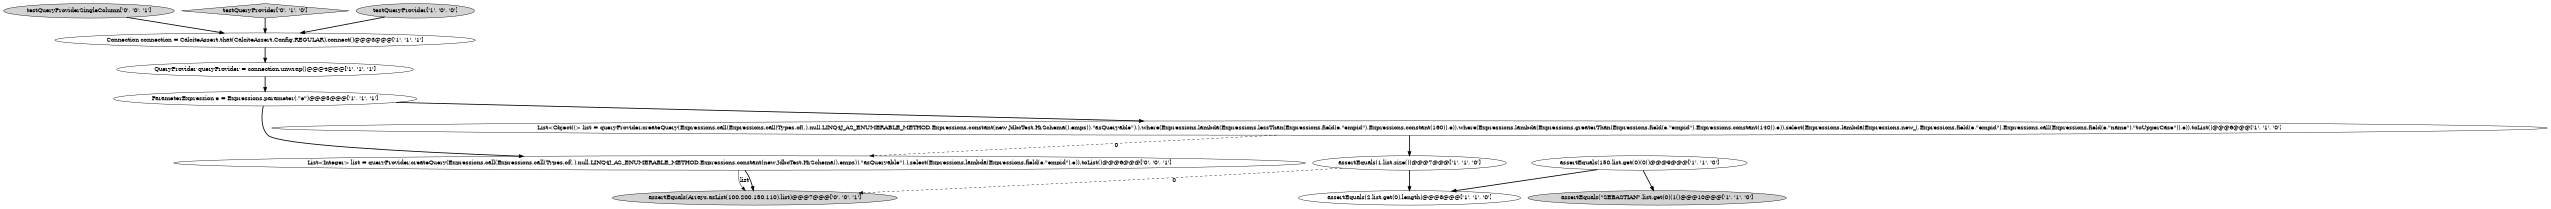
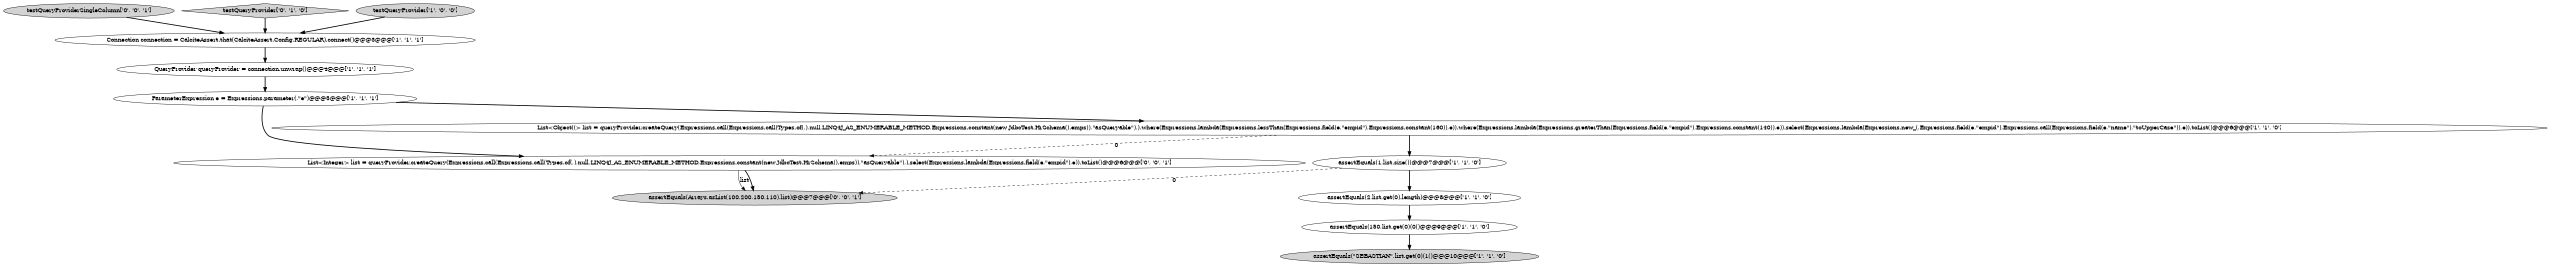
(1527, 180) -> (1409, 211)
